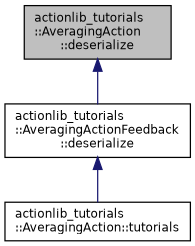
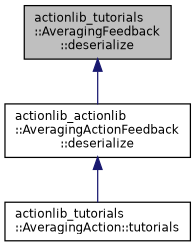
(98, 32) -> (98, 32)
(98, 131) -> (98, 131)
